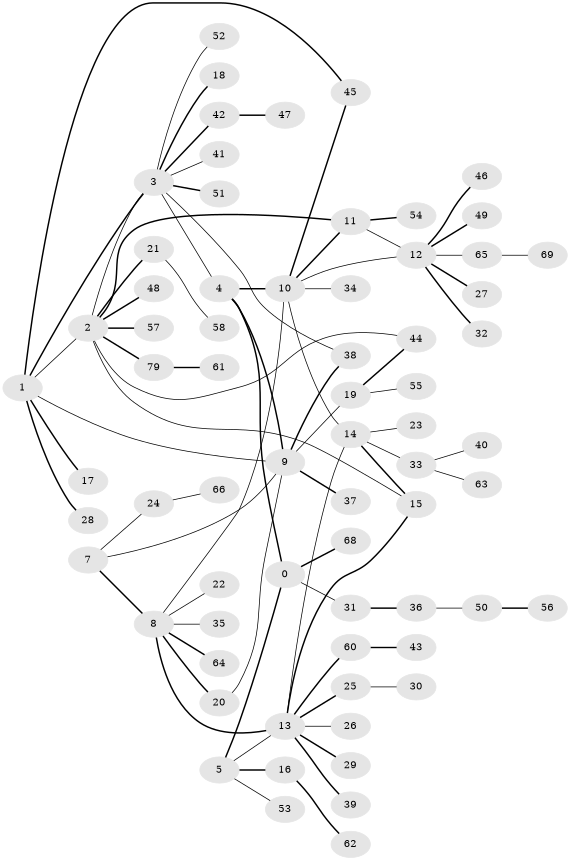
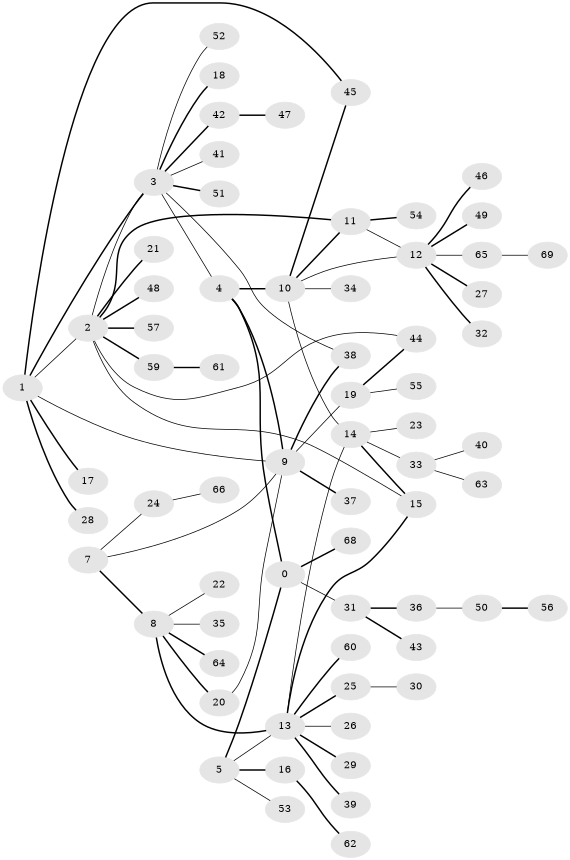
(219, 328) -> none
(154, 368) -> (154, 368)
(254, 470) -> none
(384, 648) -> (384, 628)
